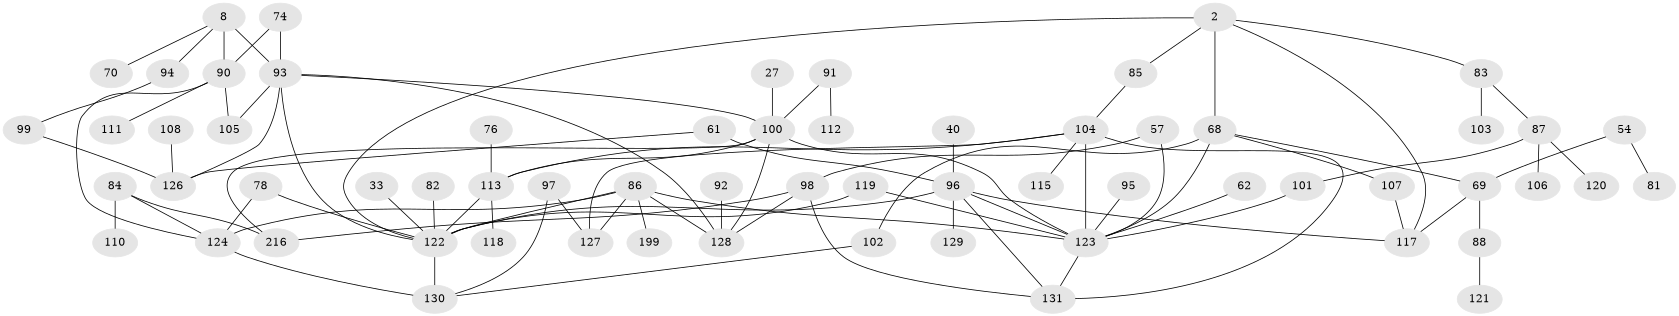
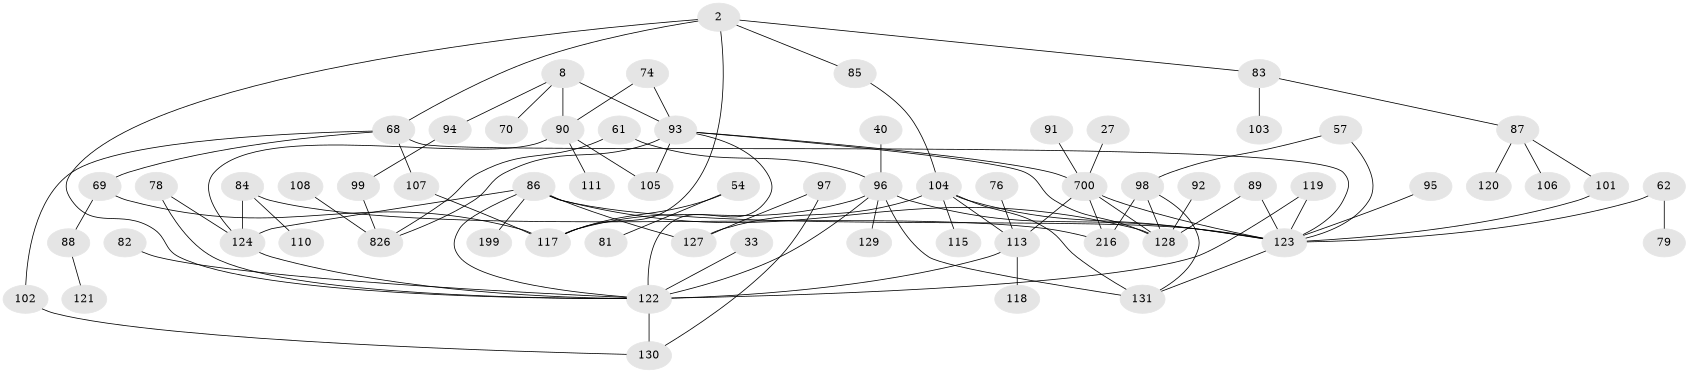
(772, 130) -> (1085, 186)
(831, 130) -> none
(1551, 156) -> (643, 214)
(173, 186) -> (380, 243)
none -> (1255, 186)
none -> (1664, 243)
(323, 278) -> (359, 276)
